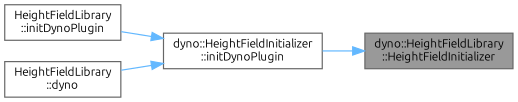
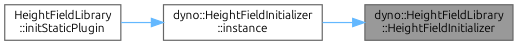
(63, 23) -> none
(243, 51) -> (243, 23)
(63, 79) -> (63, 23)
